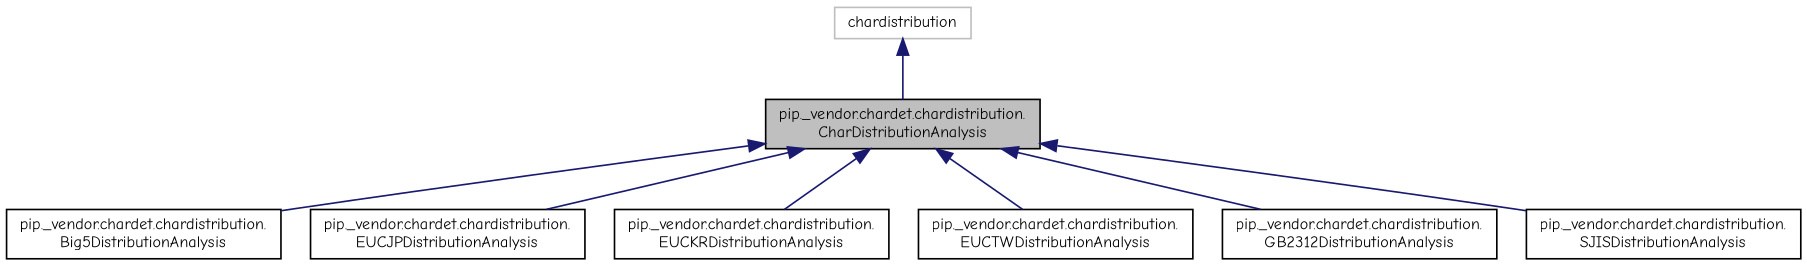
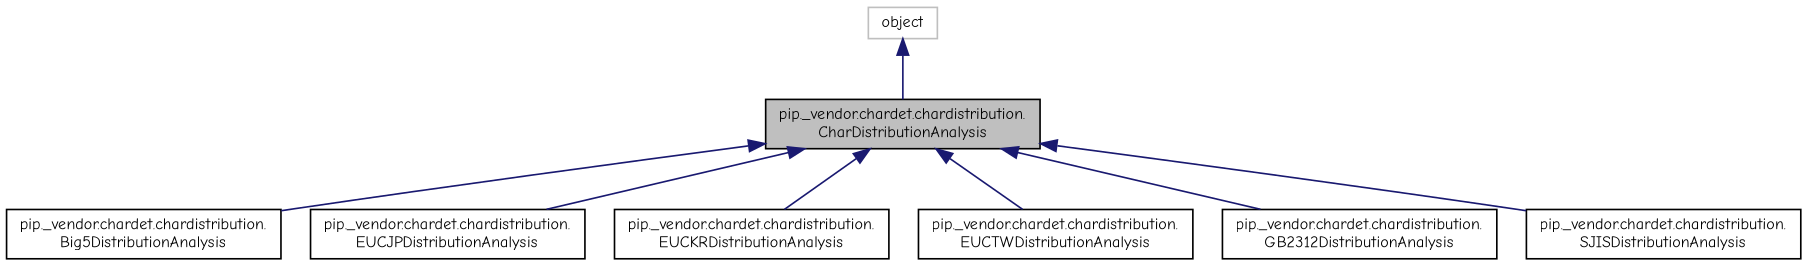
(903, 23) -> (903, 23)
